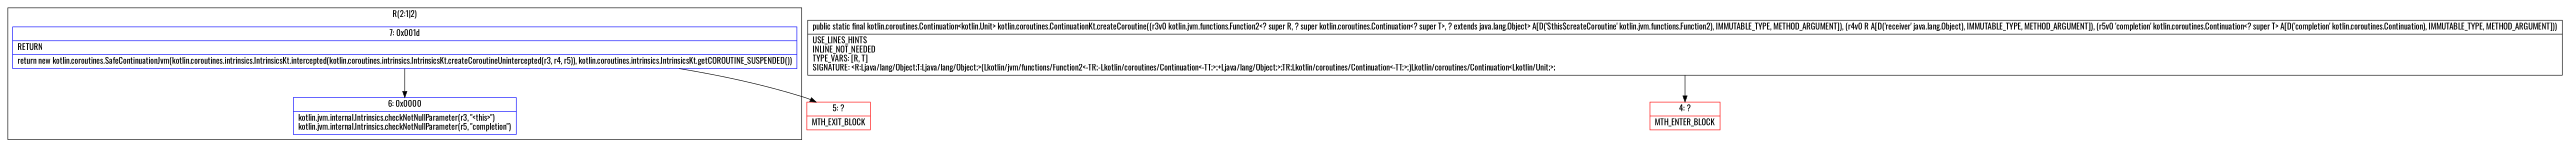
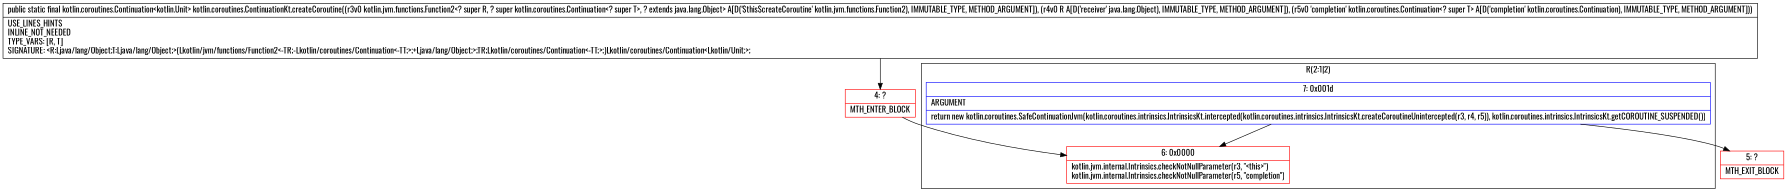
(31, 47) -> (949, 103)
(405, 116) -> (1178, 165)
none -> (980, 141)
